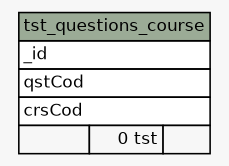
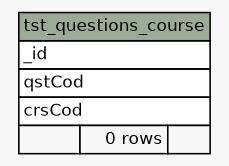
(138, 139) -> (134, 139)
